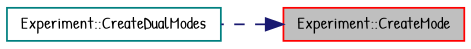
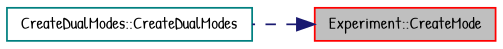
(114, 24) -> (130, 24)
